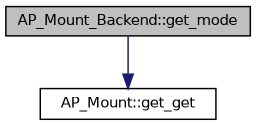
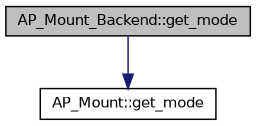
(128, 104) -> (128, 104)
